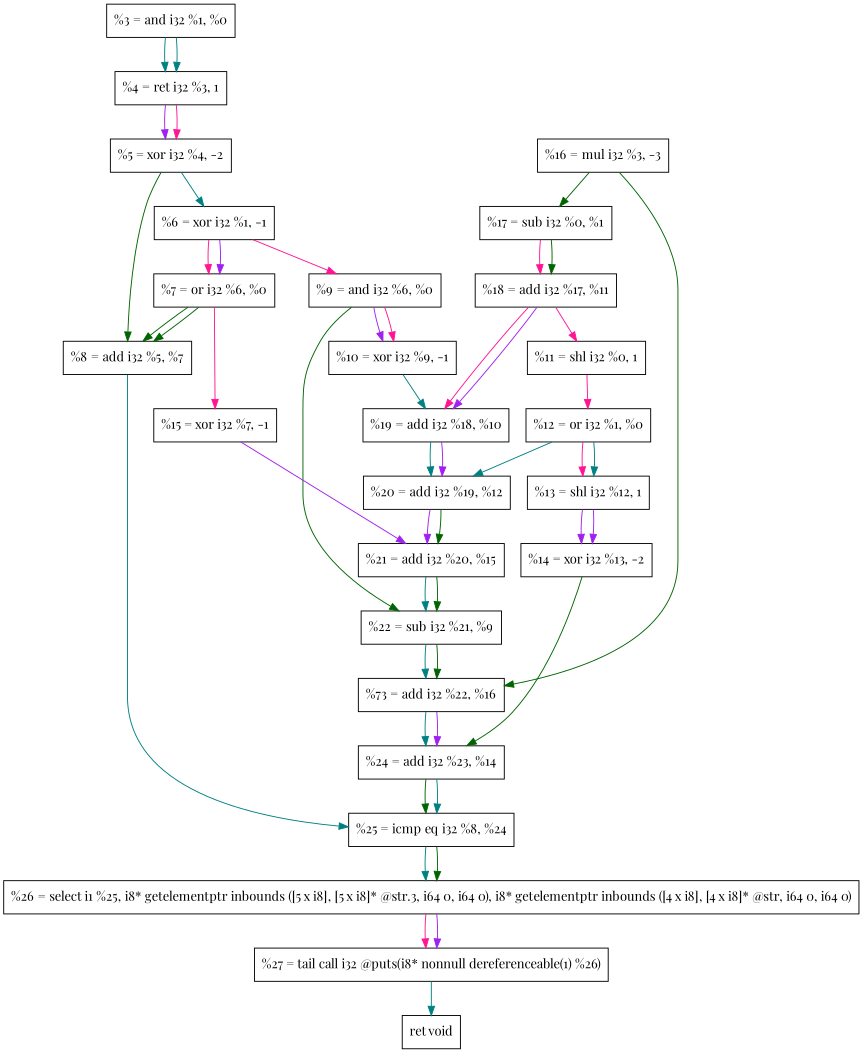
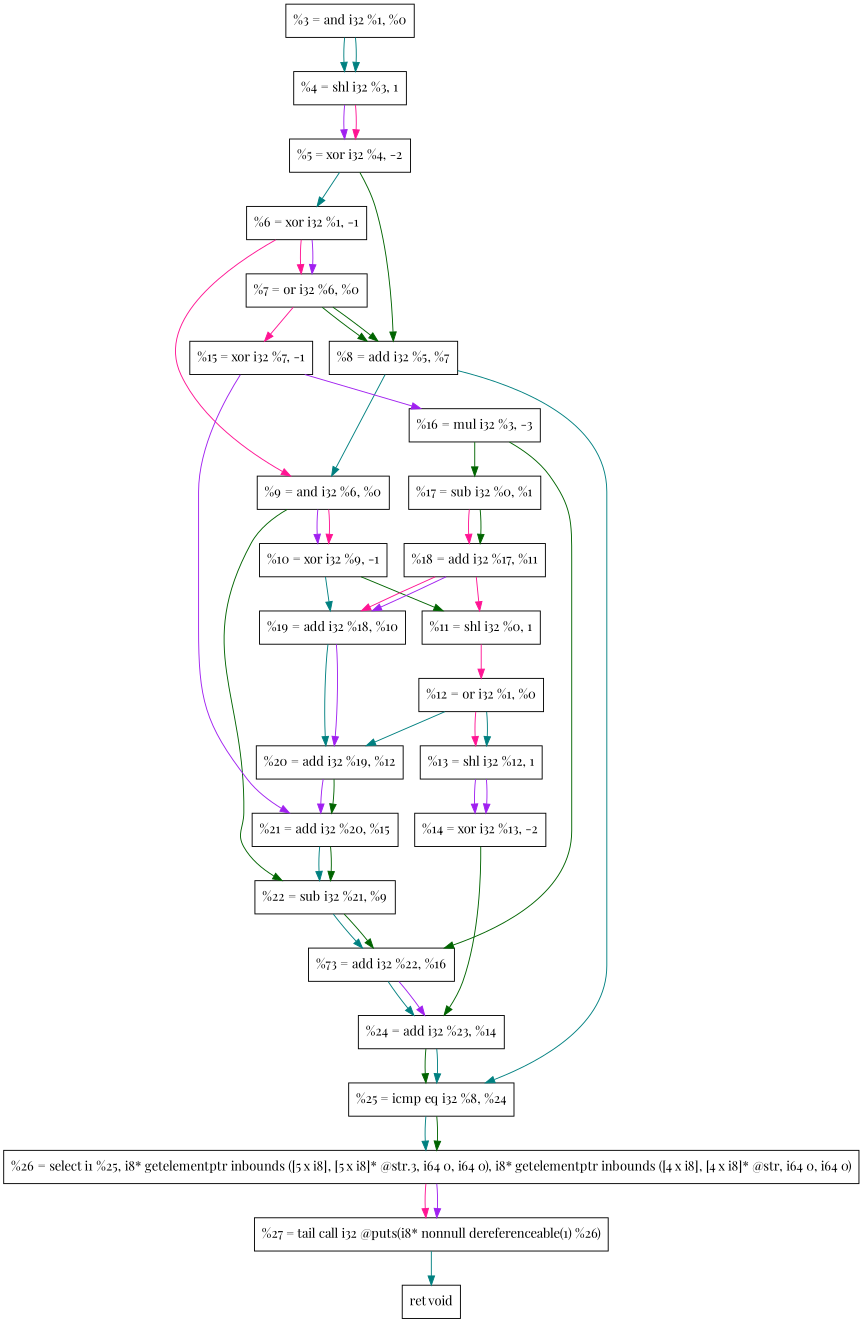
(171, 88) -> (350, 88)
none -> (358, 390)
none -> (361, 421)
none -> (392, 590)
